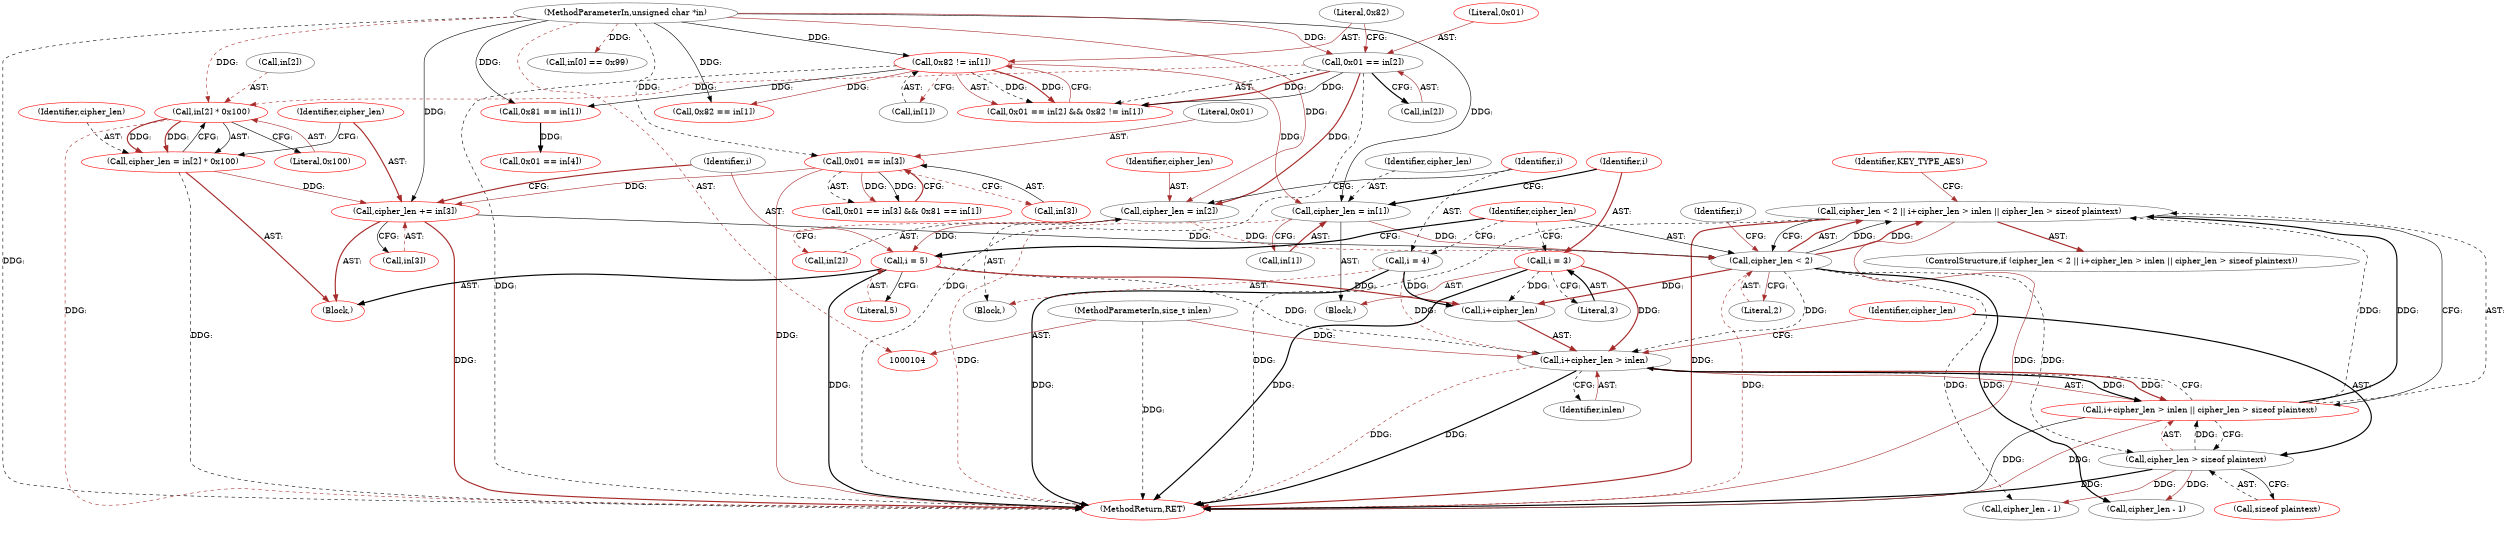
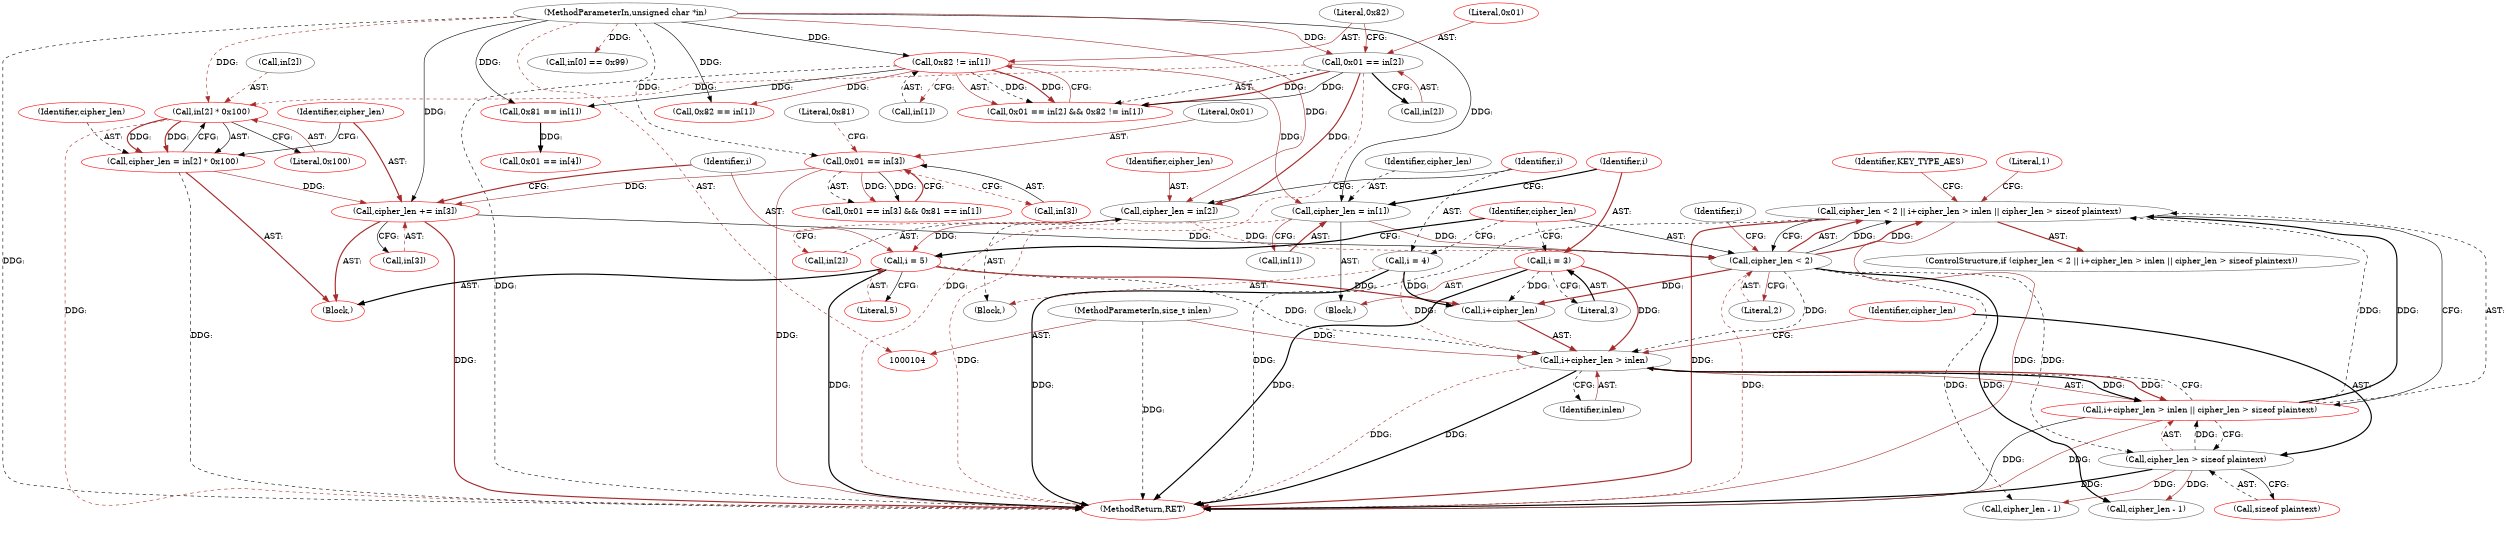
none -> (827, 112)
none -> (2029, 162)
(998, 241) -> (998, 241)
